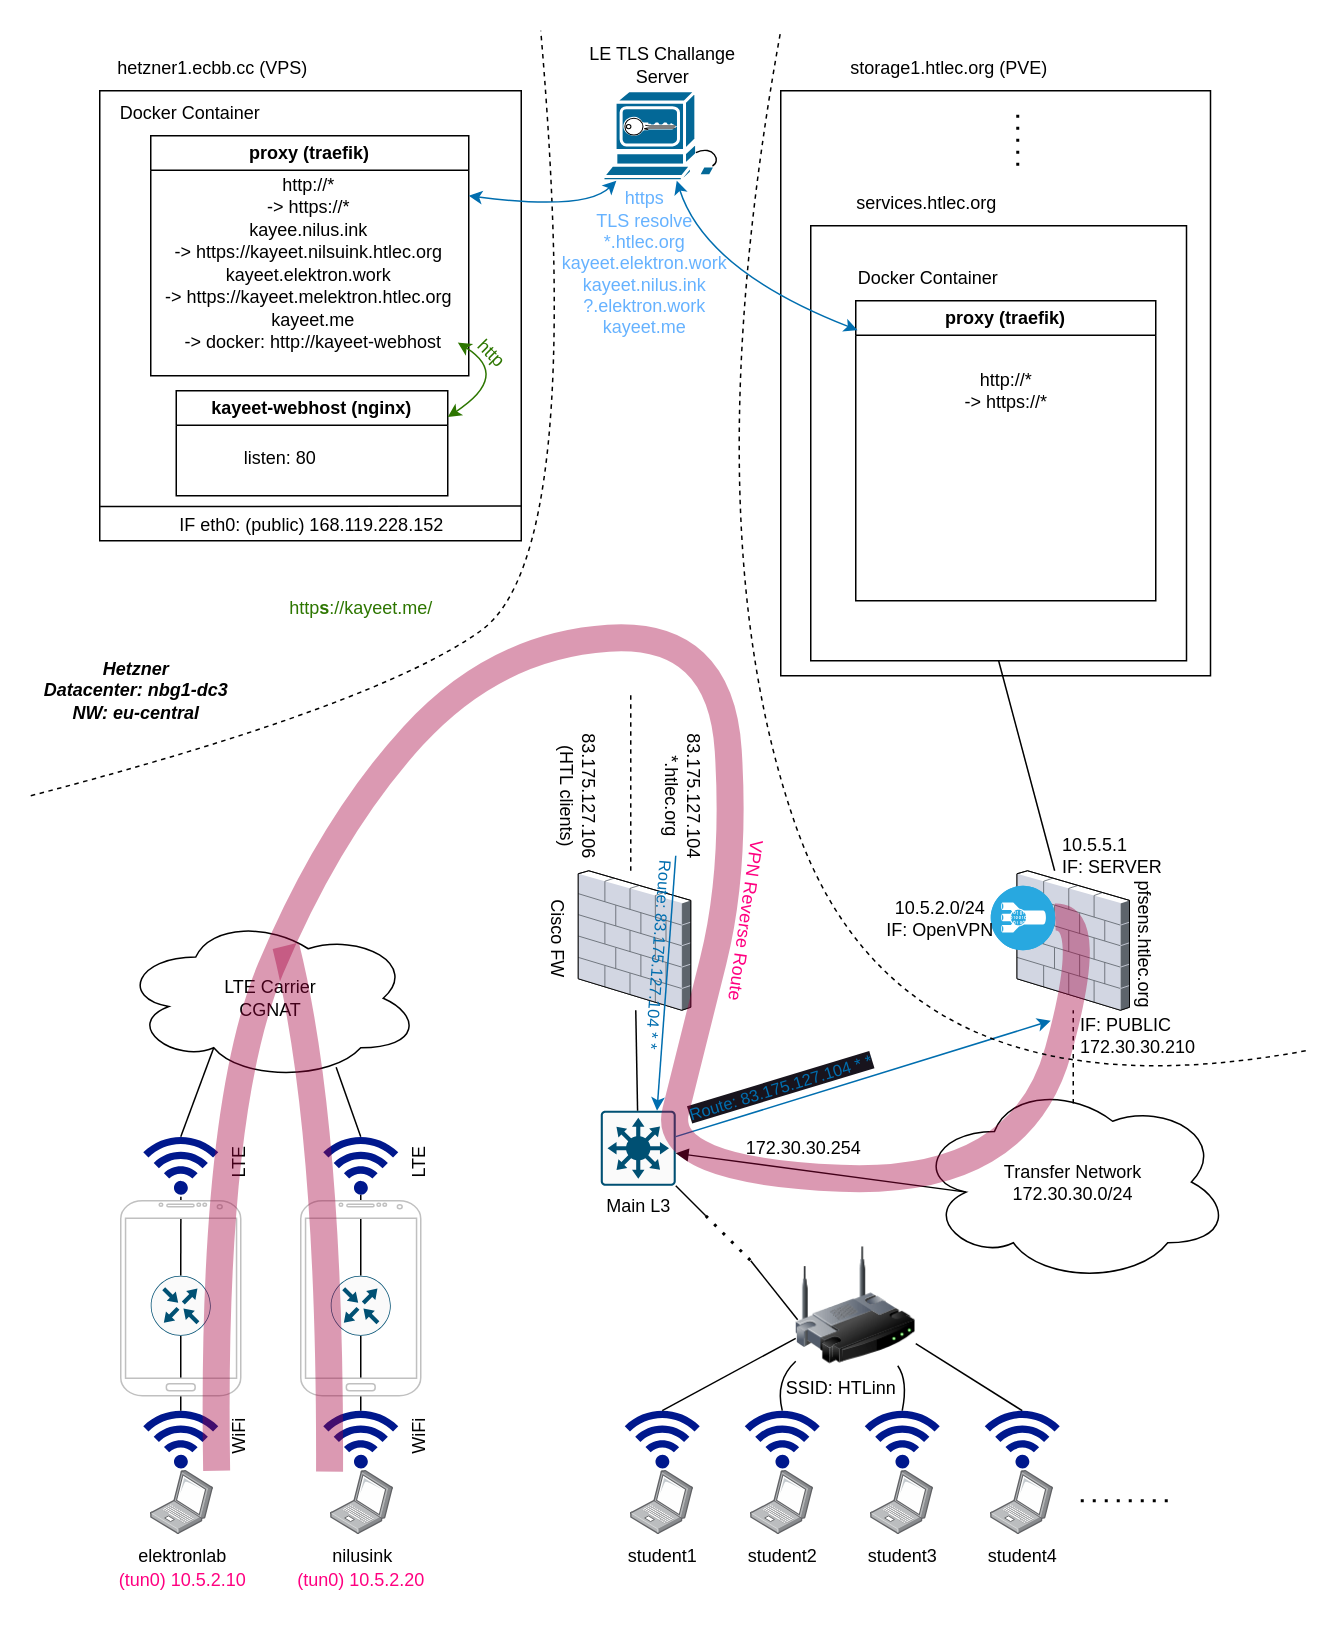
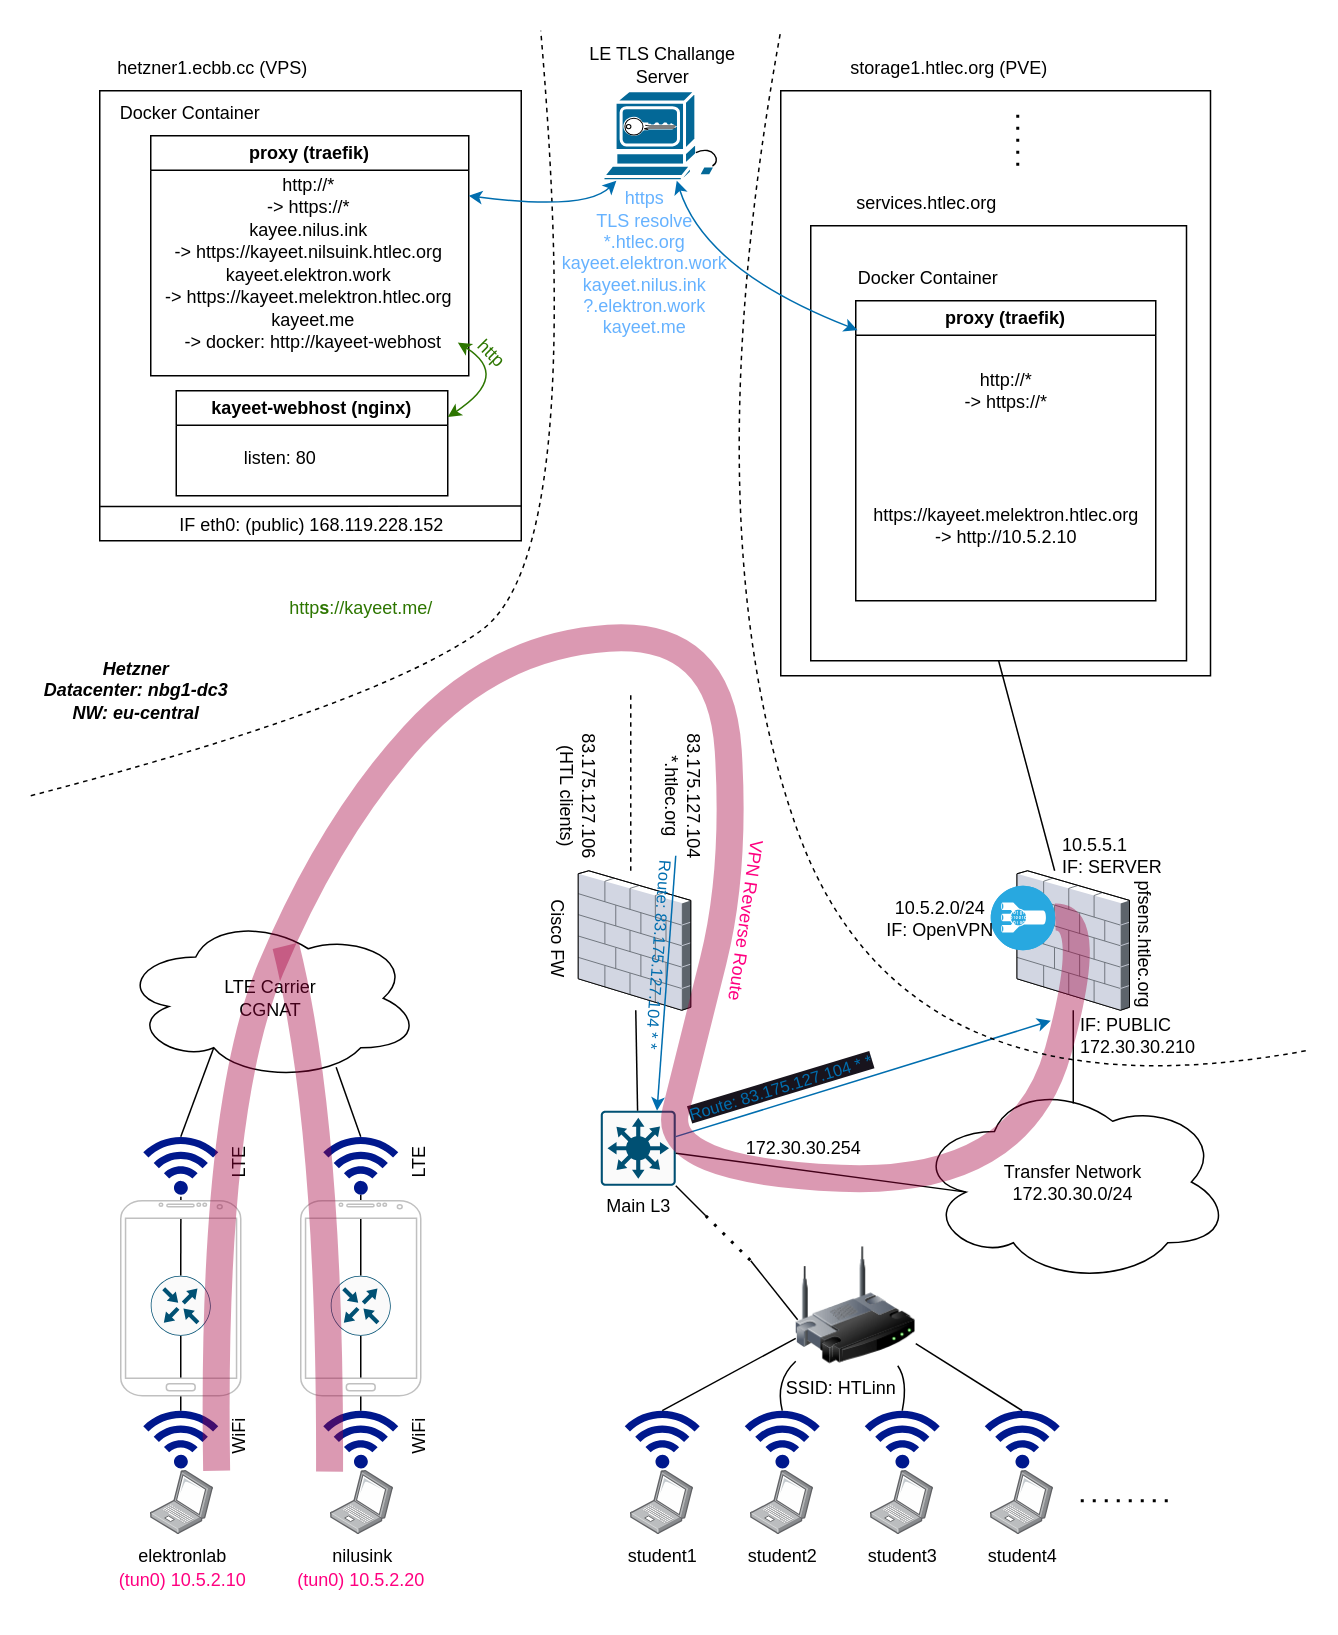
none -> (1006, 526)
(1073, 1055) -> (1073, 1055)
(689, 1155) -> (683, 1154)
